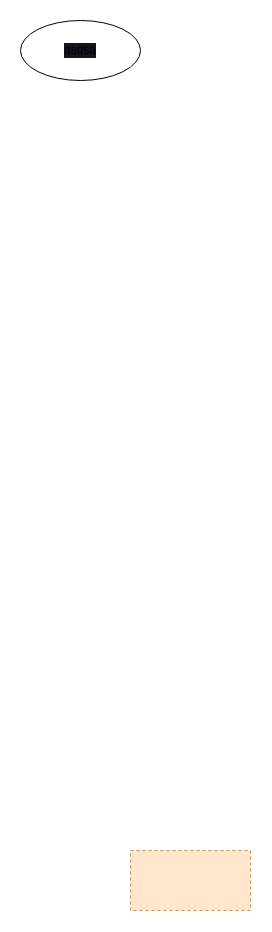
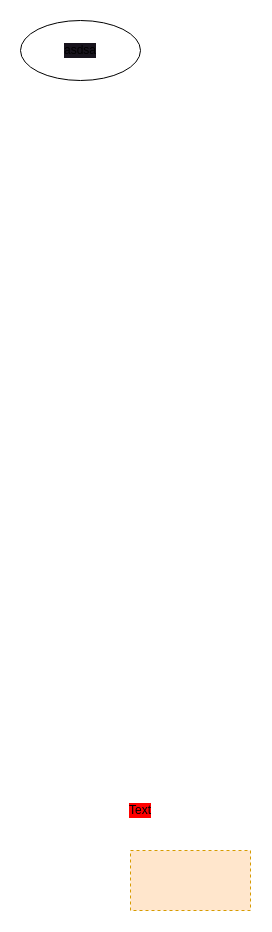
none -> (141, 811)
